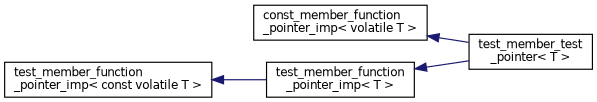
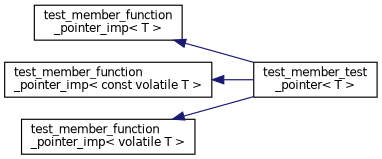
(340, 23) -> (108, 137)
(245, 80) -> (239, 80)
